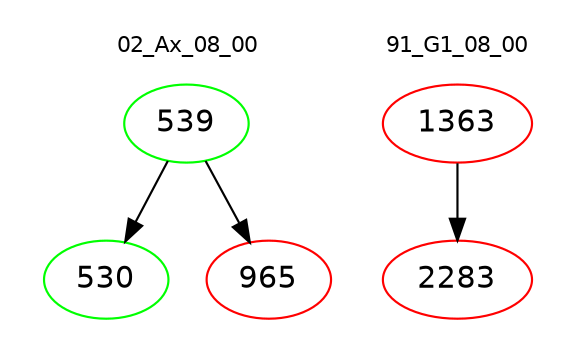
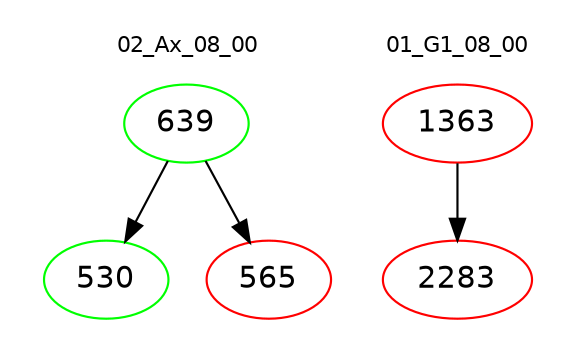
(457, 47) -> (457, 47)
(186, 124) -> (186, 124)
(269, 280) -> (269, 280)
